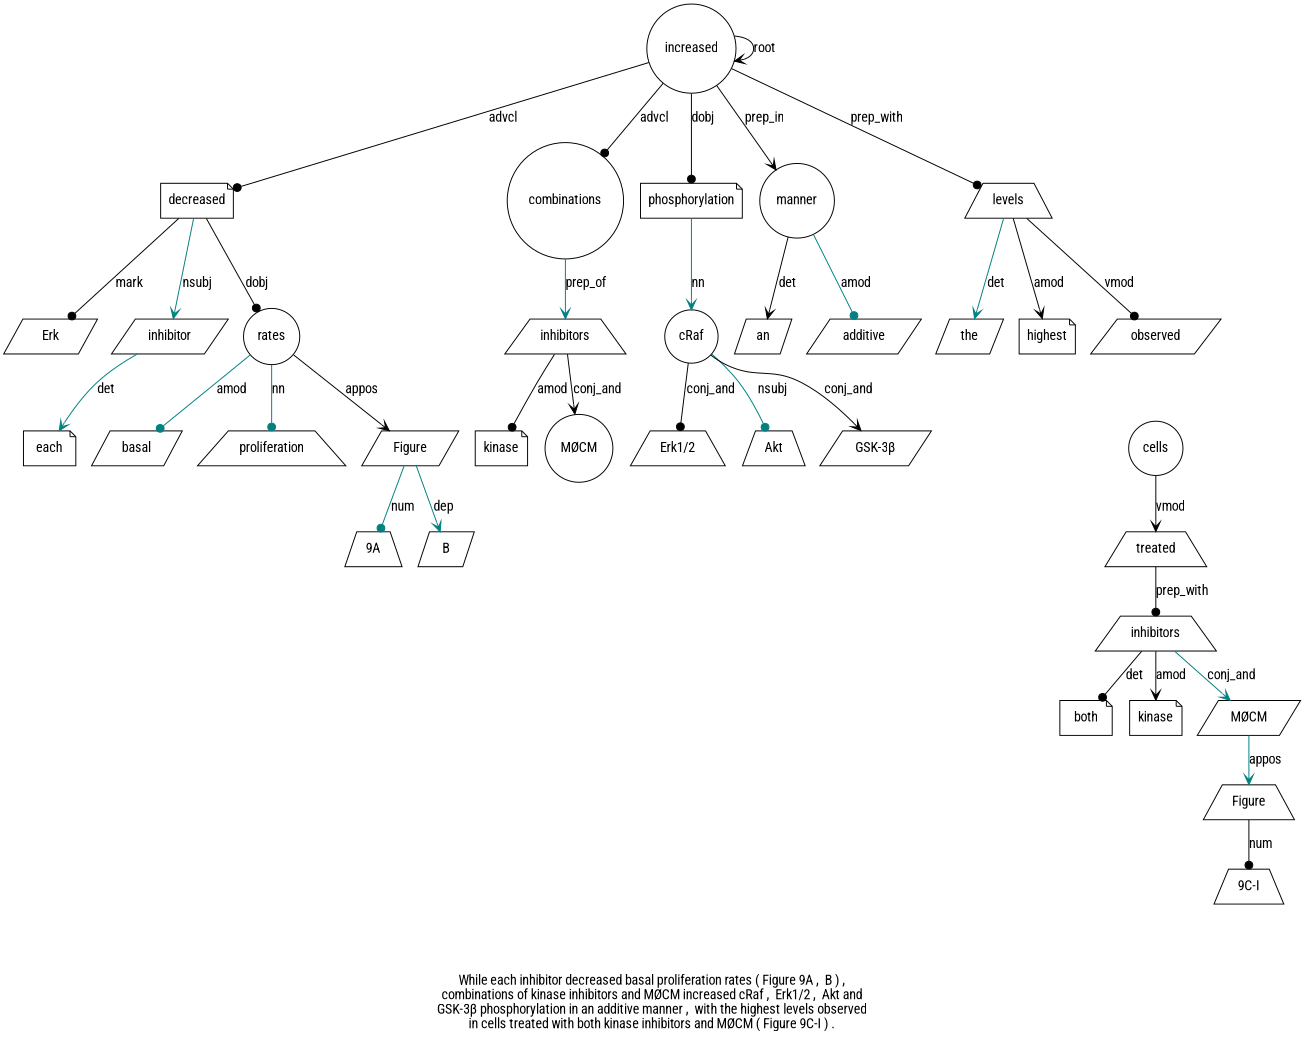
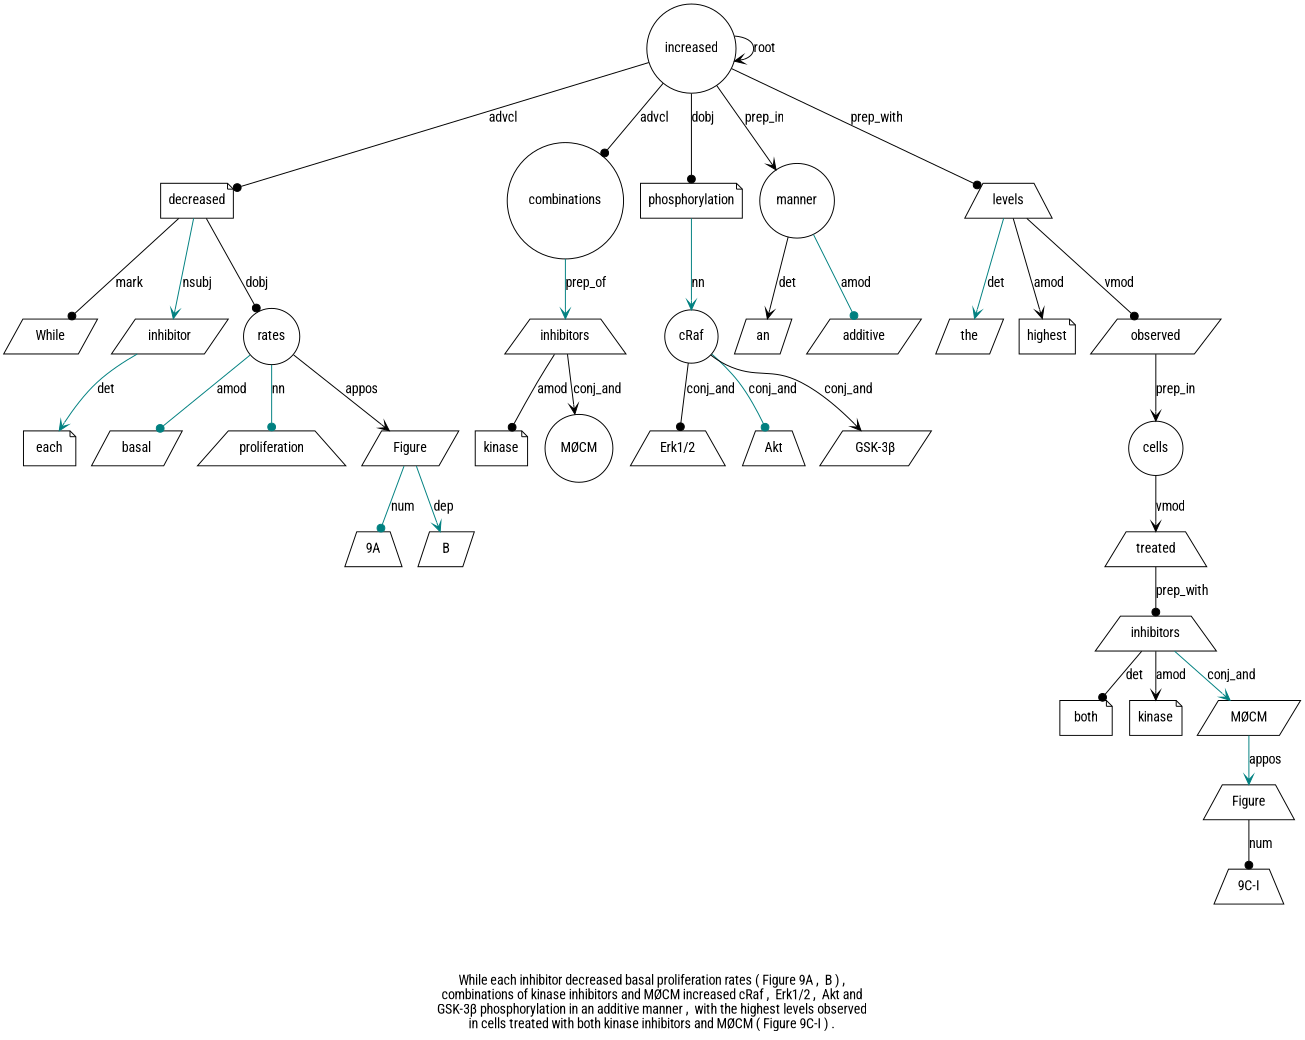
(51, 337) -> (51, 337)
none -> (1156, 383)
(773, 390) -> (773, 390)
